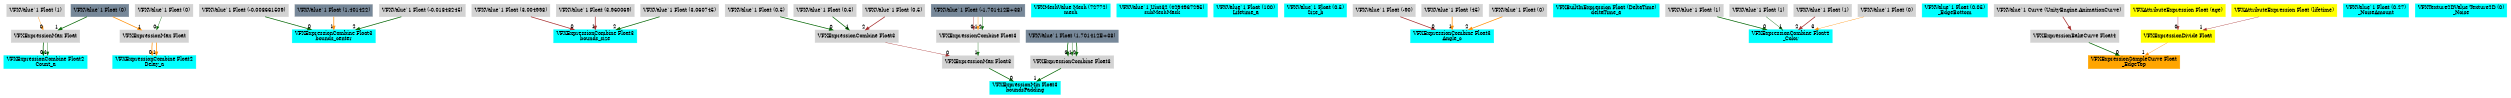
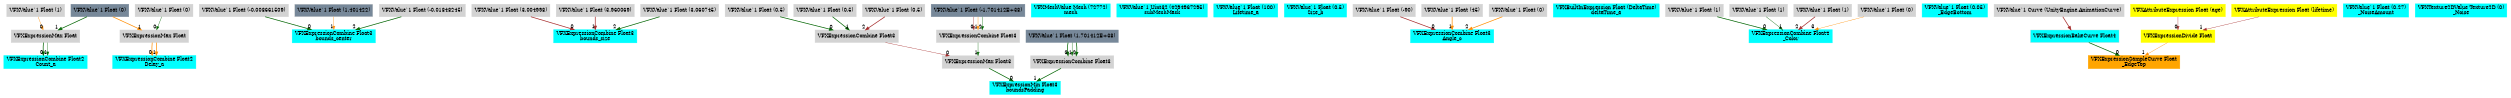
(334, 21) -> (334, 21)
(2075, 36) -> (2075, 36)
